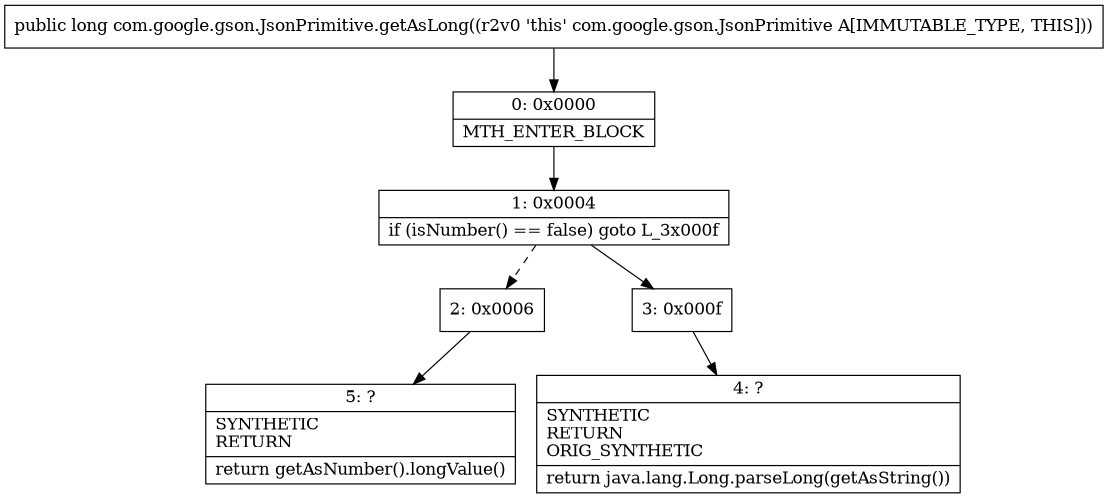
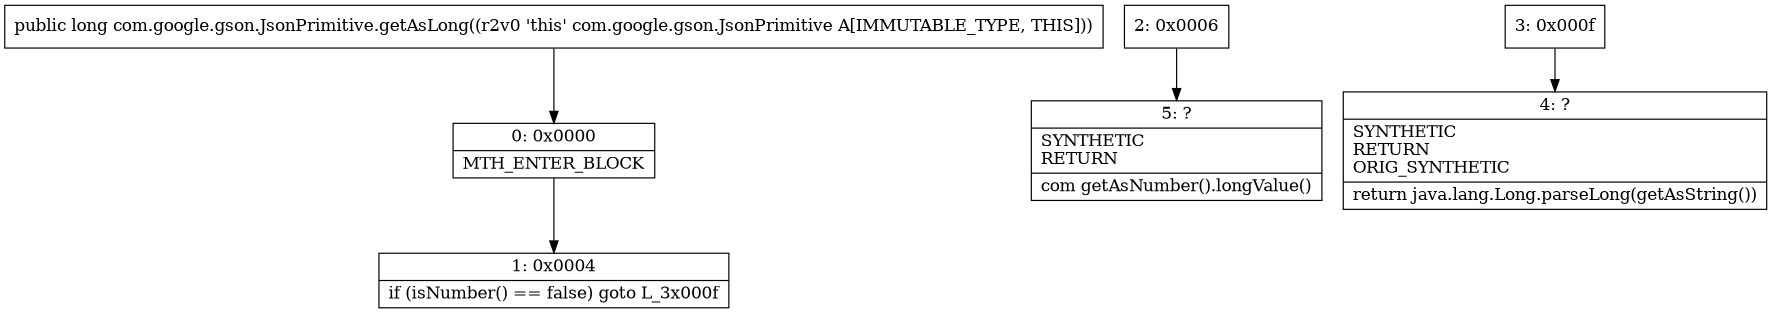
(524, 262) -> none
(617, 263) -> none
(361, 470) -> (1177, 186)
